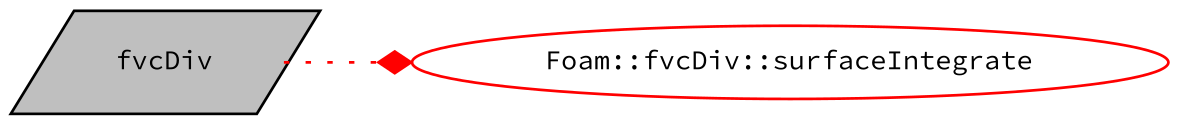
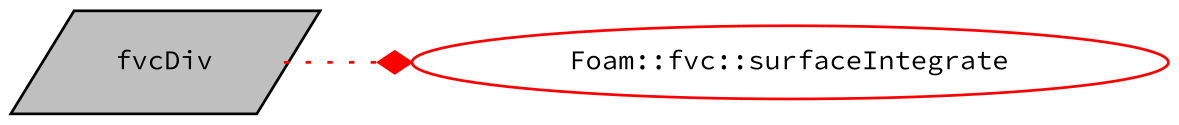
(790, 62) -> (790, 62)
